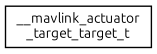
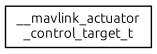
(78, 27) -> (78, 27)
